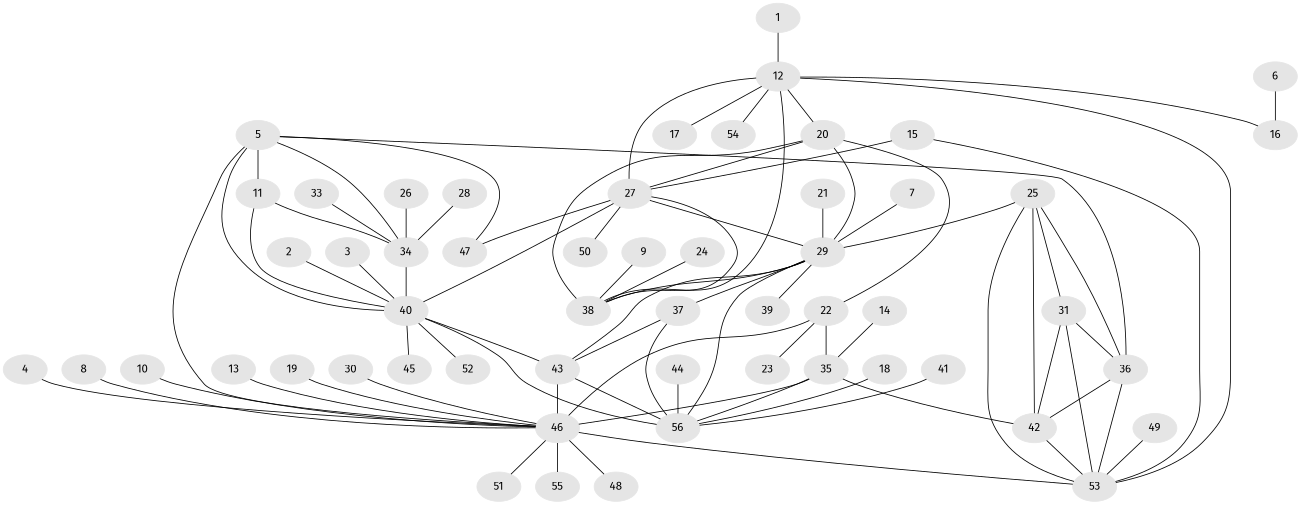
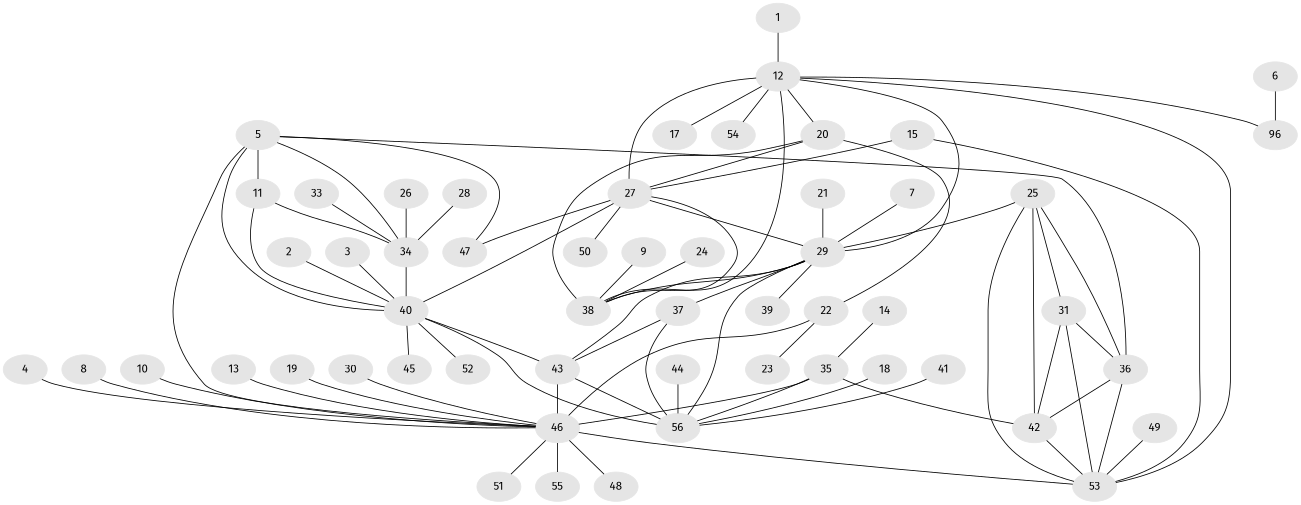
(1275, 135) -> (1275, 135)
(855, 194) -> (952, 136)
(826, 340) -> none
